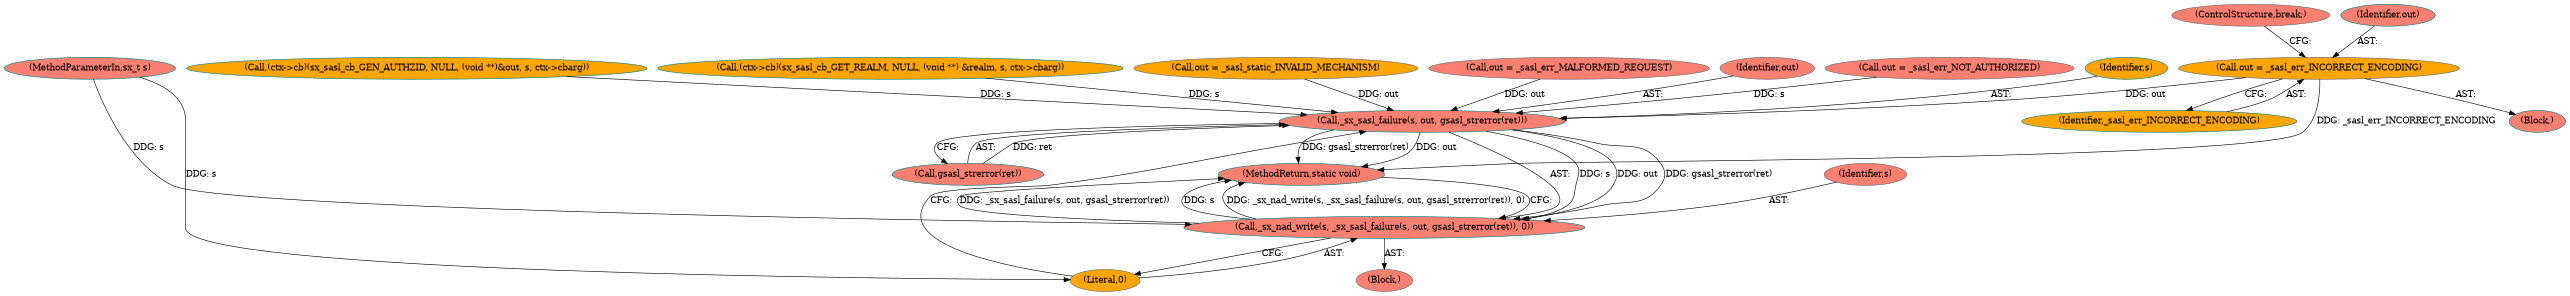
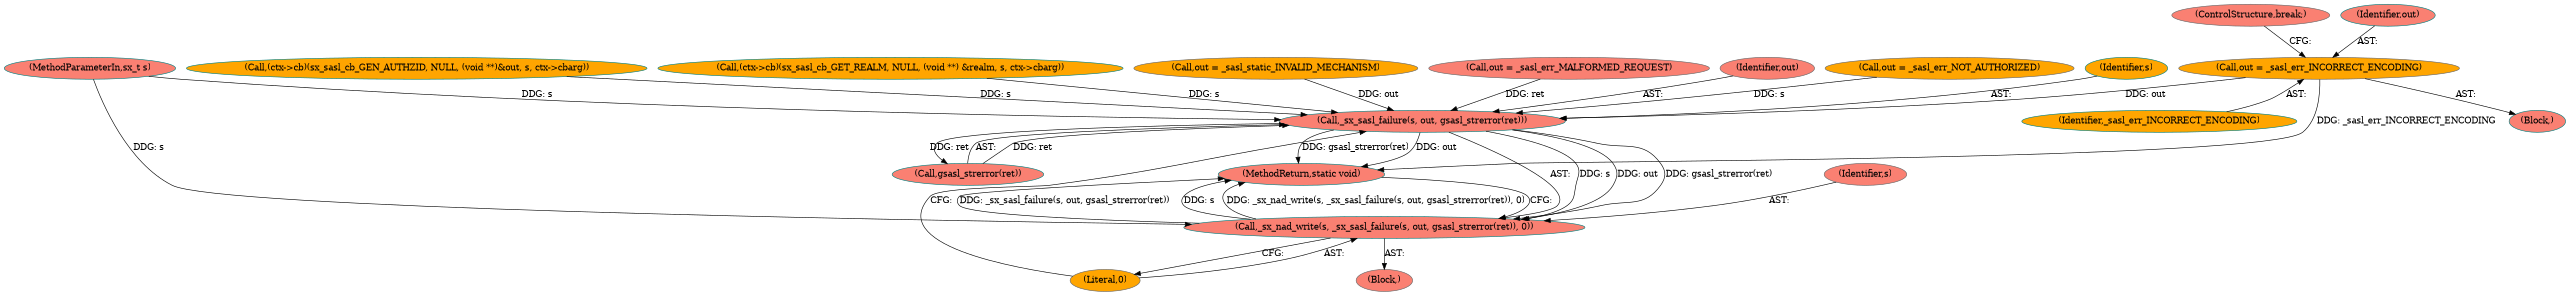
(1950, 68) -> (1950, 68)
(2237, 93) -> none
(1525, 95) -> (1525, 95)
(949, 148) -> (949, 148)
(535, 269) -> (711, 107)
